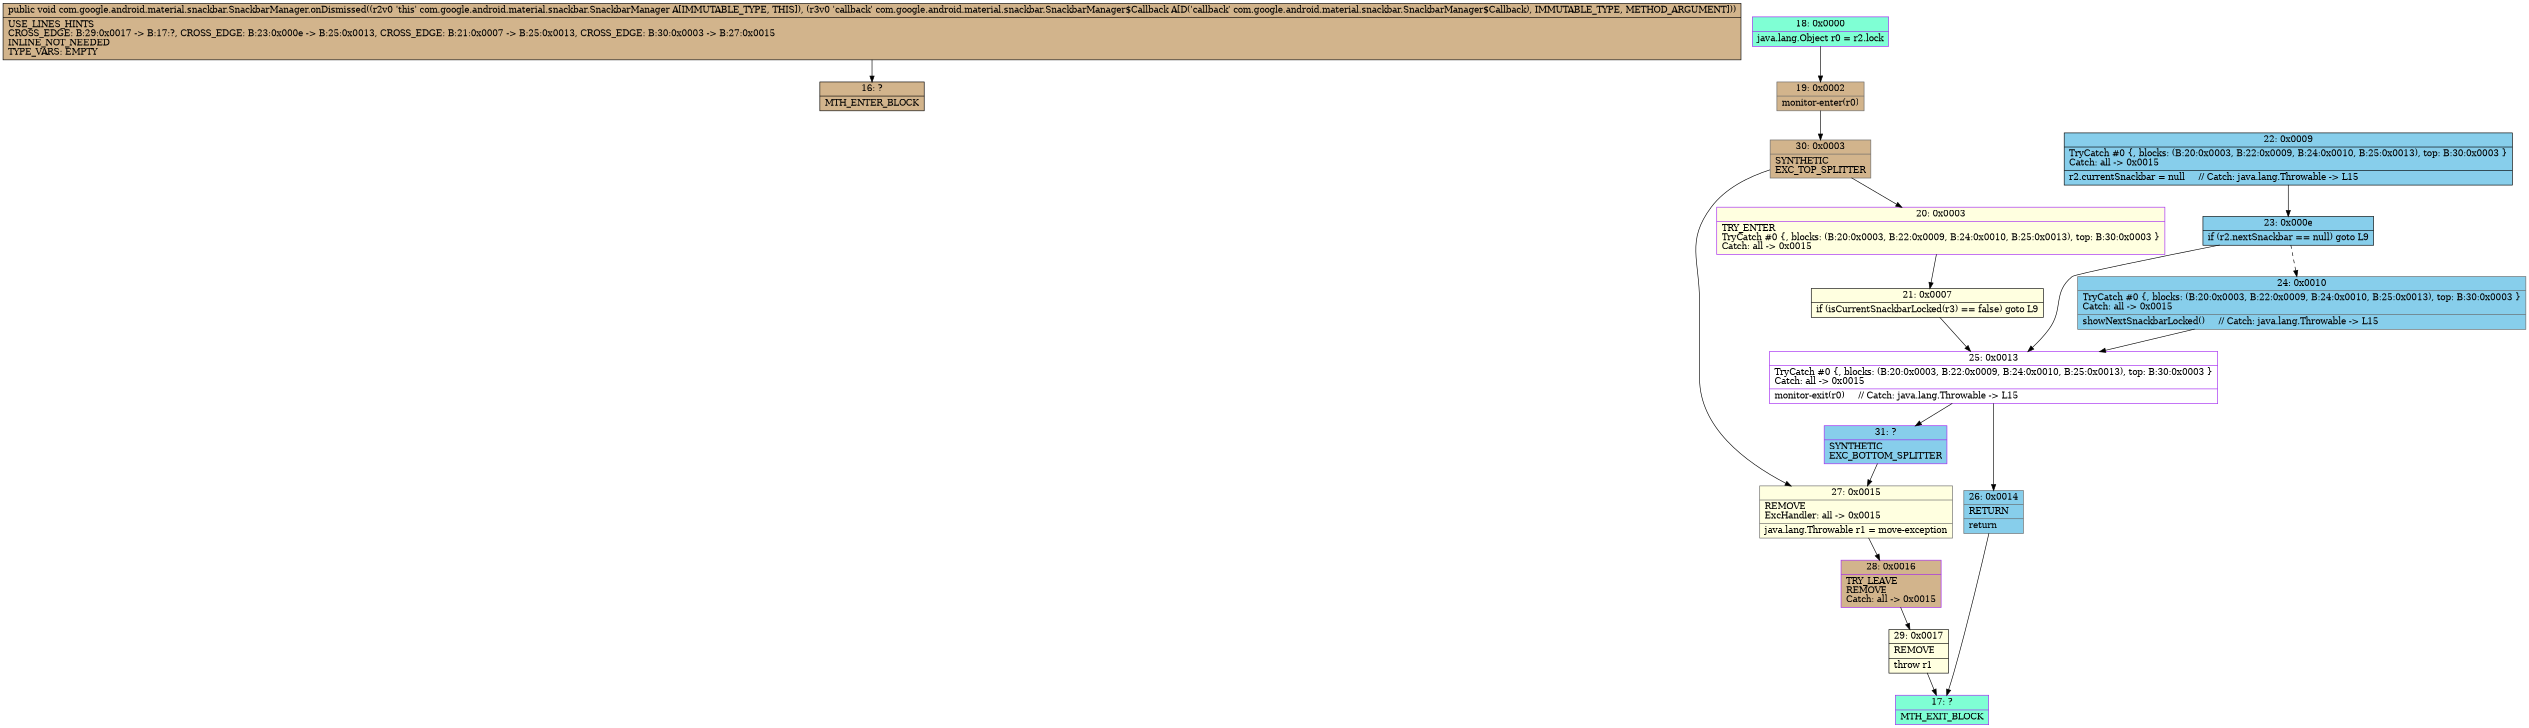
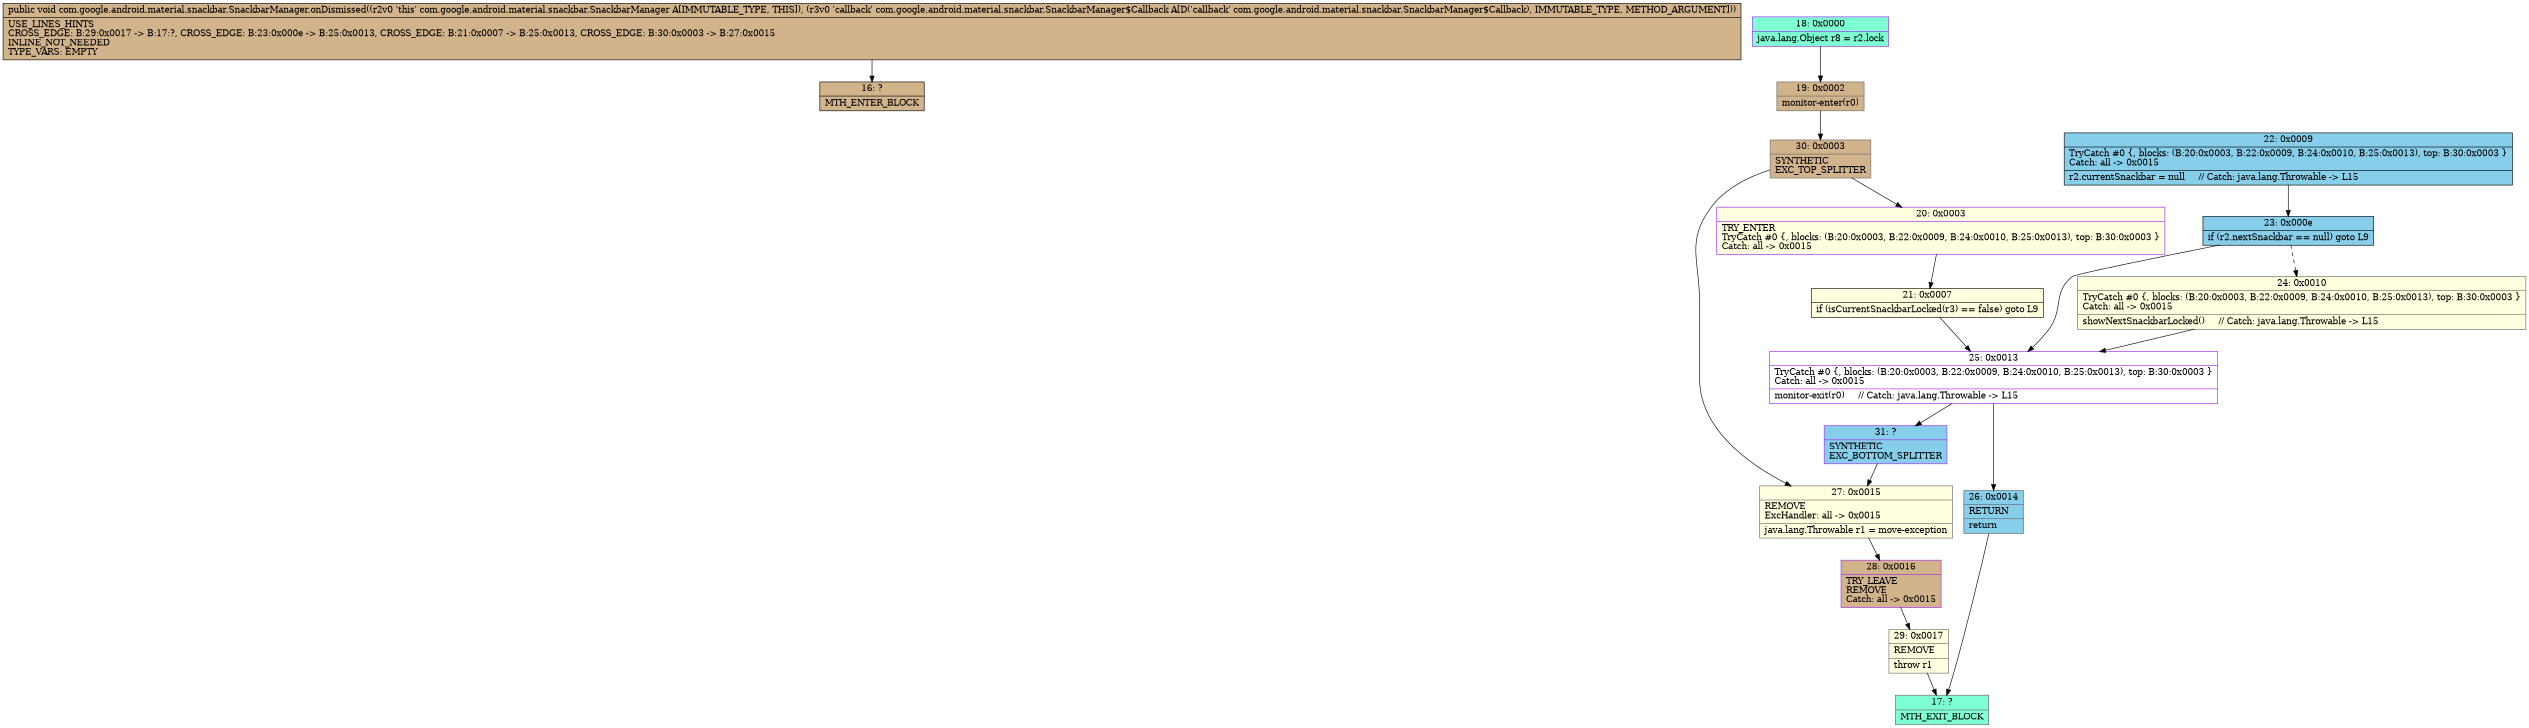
(1820, 39) -> (1820, 39)
(2302, 303) -> (2302, 303)
(1919, 651) -> (1919, 651)
(1942, 710) -> (1942, 710)
